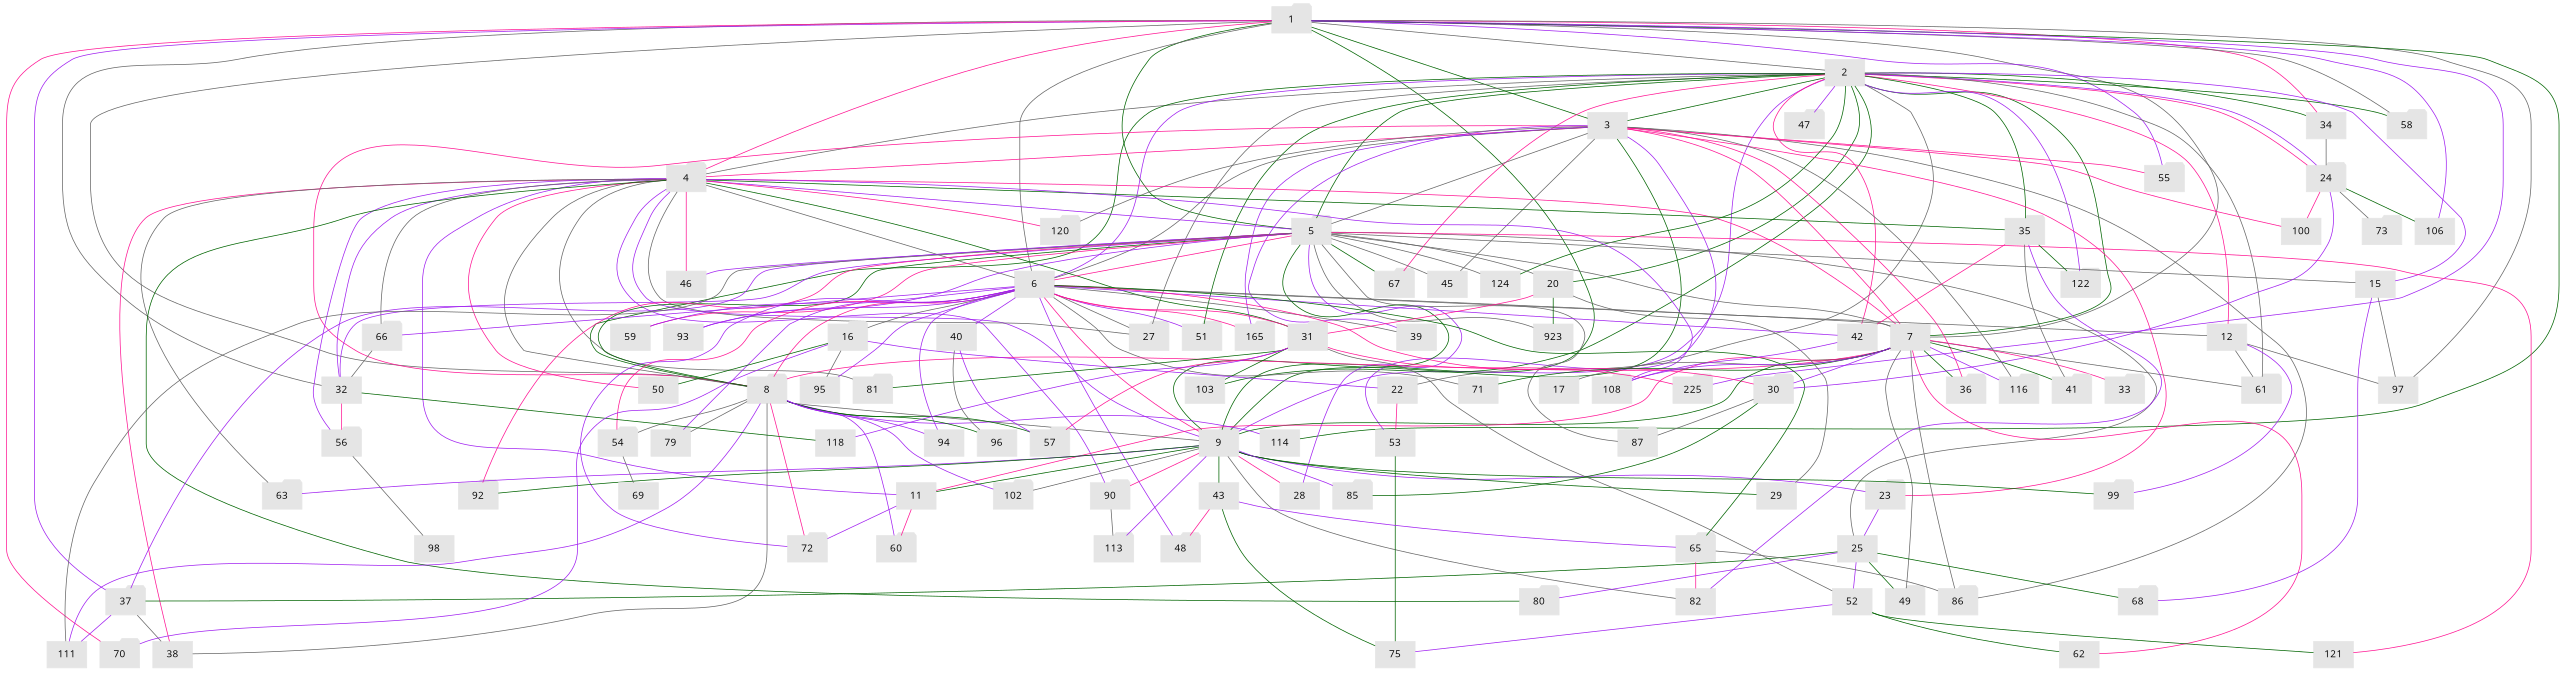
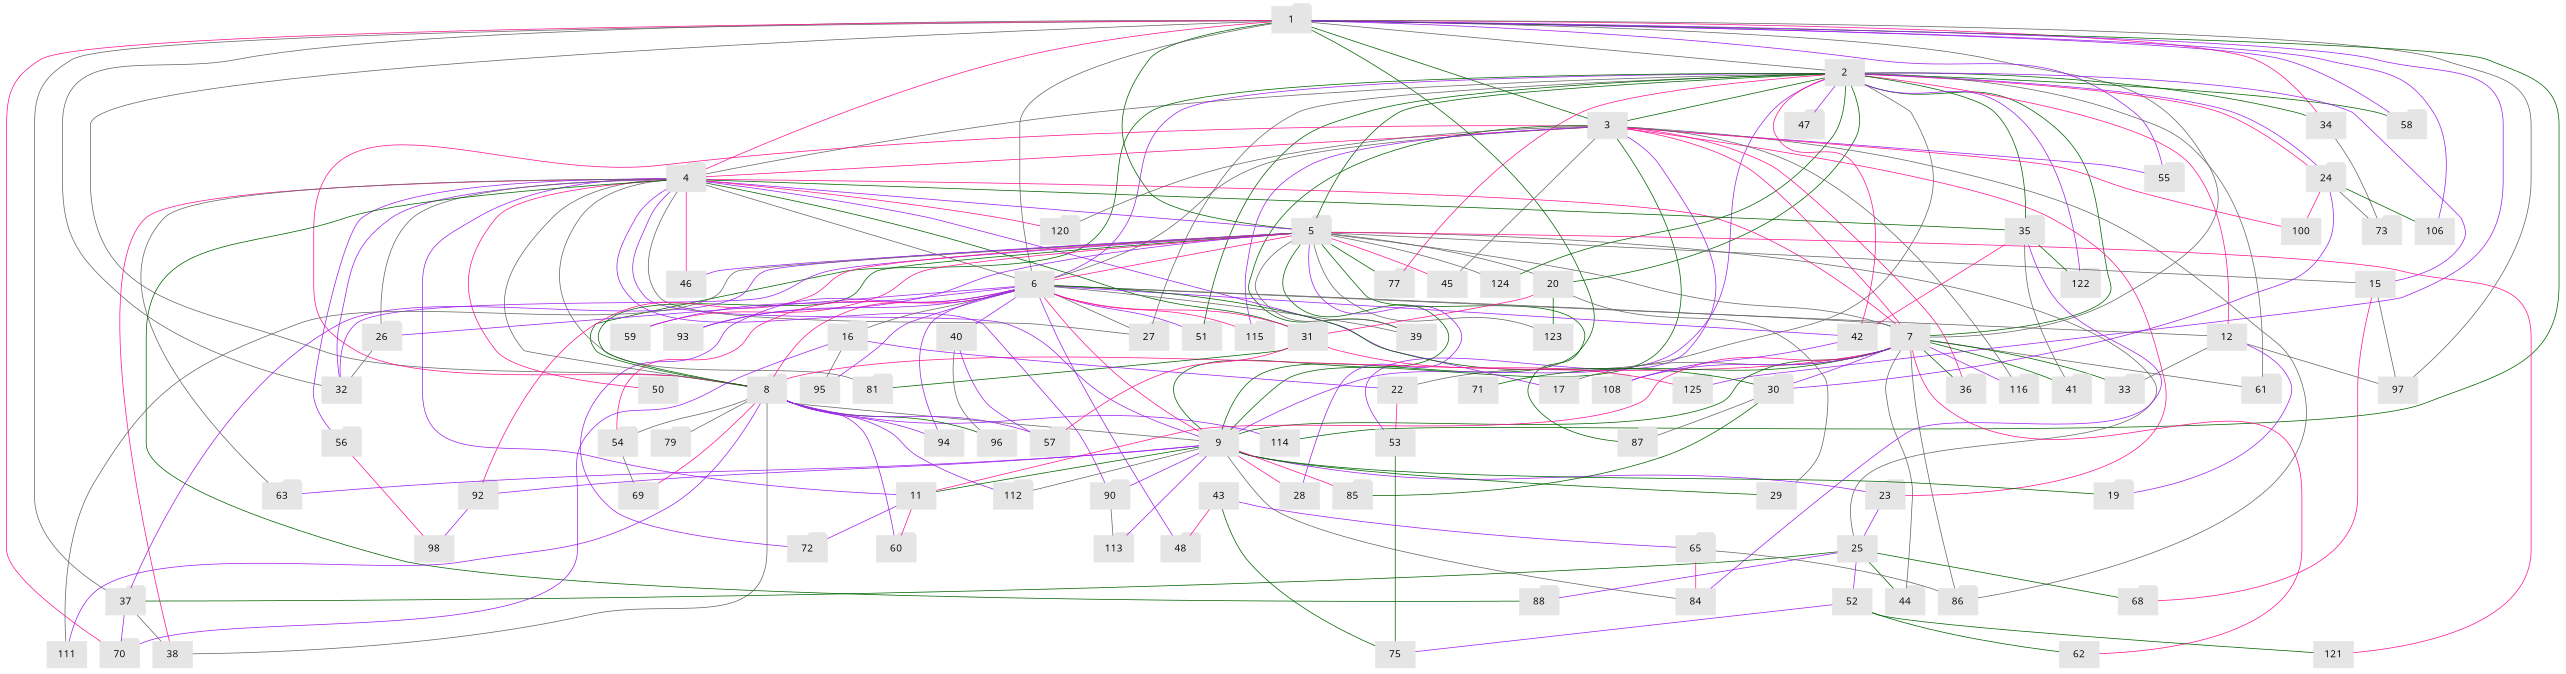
(1857, 33) -> (1857, 33)
(75, 59) -> (75, 59)
(1886, 147) -> (1886, 147)
(2326, 152) -> (2359, 177)
(1460, 179) -> (1255, 286)
(1326, 182) -> (1326, 182)
(1233, 206) -> (1147, 275)
(1380, 255) -> (1380, 255)
(1395, 284) -> (1395, 284)
(784, 329) -> none
(1585, 334) -> (1585, 334)
(382, 337) -> (382, 337)
(1255, 337) -> (1255, 337)
(1553, 337) -> (1553, 337)
(1522, 349) -> none
(1401, 353) -> (1401, 353)
(757, 363) -> none
(2049, 363) -> (2049, 363)
(2244, 364) -> (2176, 364)
(1246, 376) -> none
(1205, 390) -> none
(1693, 390) -> (1693, 390)
(342, 417) -> none
(908, 417) -> (908, 417)
(835, 443) -> none
(786, 463) -> (709, 446)
(1563, 467) -> none
(1286, 468) -> (1286, 468)
(1165, 469) -> (1165, 469)
(1219, 470) -> none
(673, 478) -> (849, 469)
(388, 496) -> (388, 496)
(1013, 496) -> (1013, 496)
(2114, 496) -> (2114, 496)
(2353, 519) -> (2353, 519)
none -> (456, 522)
(1539, 602) -> (1539, 602)
(1696, 602) -> (1696, 602)
(1905, 602) -> (1905, 602)
(96, 628) -> (123, 628)
